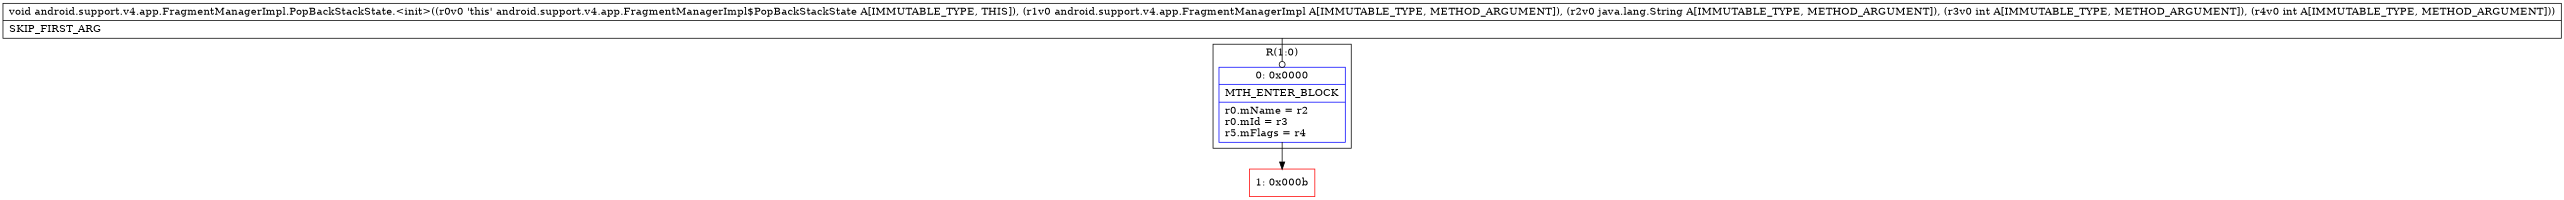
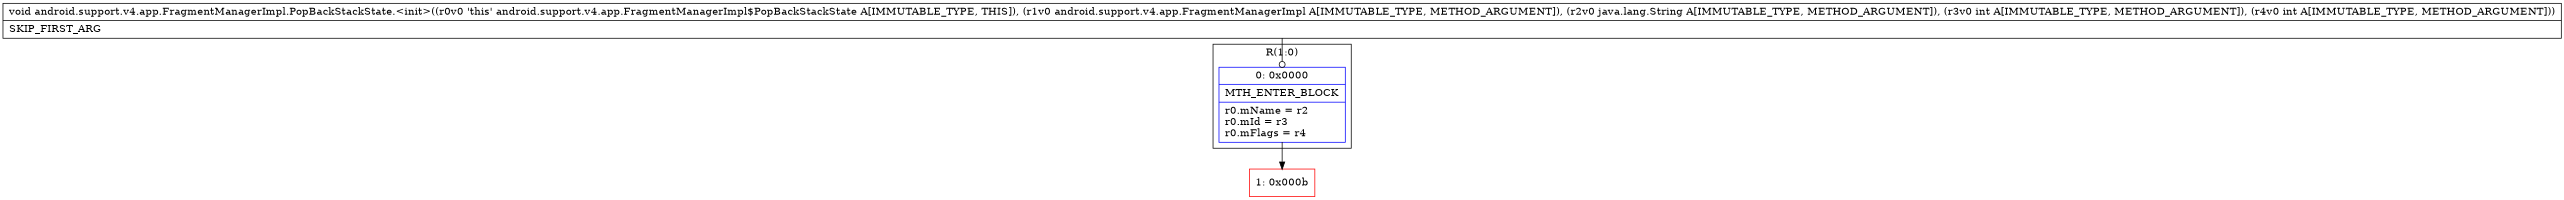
(1266, 133) -> (1266, 133)
